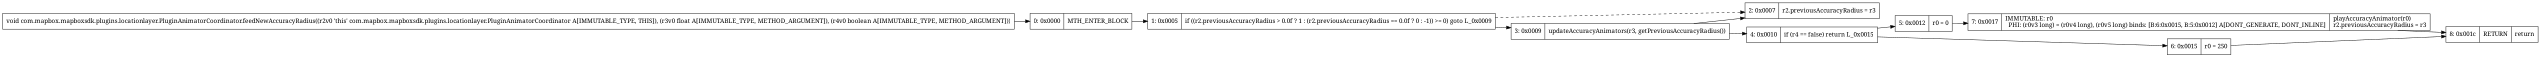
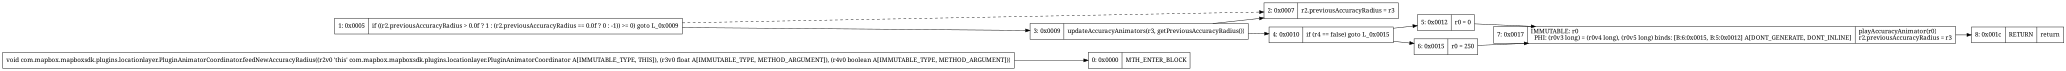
(1138, 21) -> none
(1829, 35) -> (1348, 35)
(2336, 41) -> (1501, 44)
